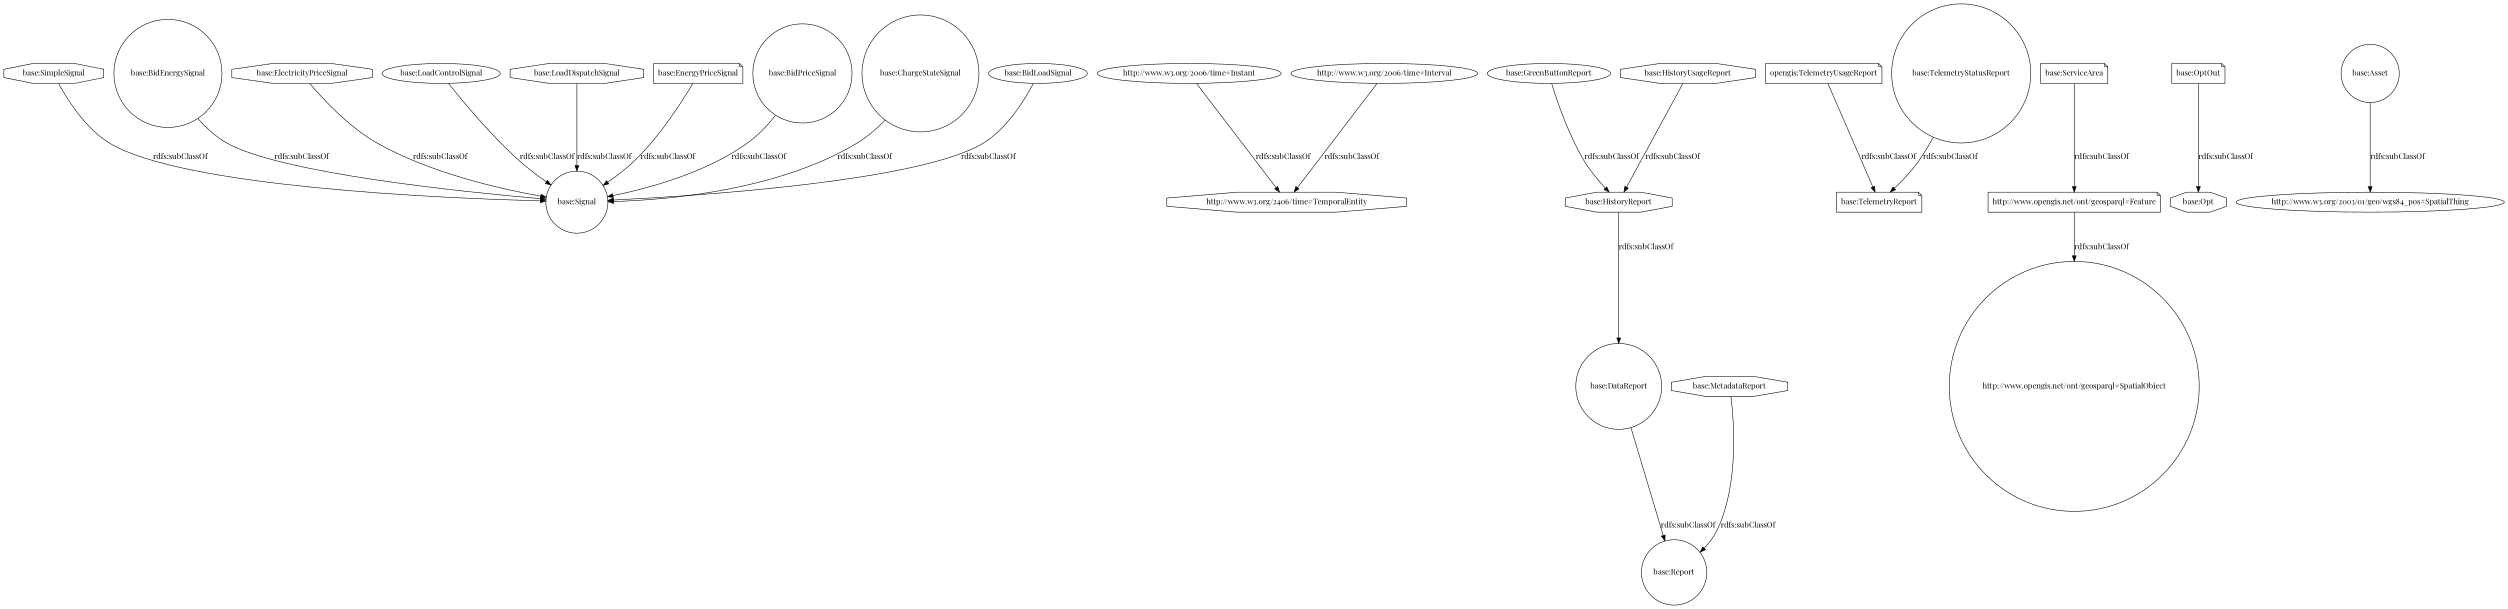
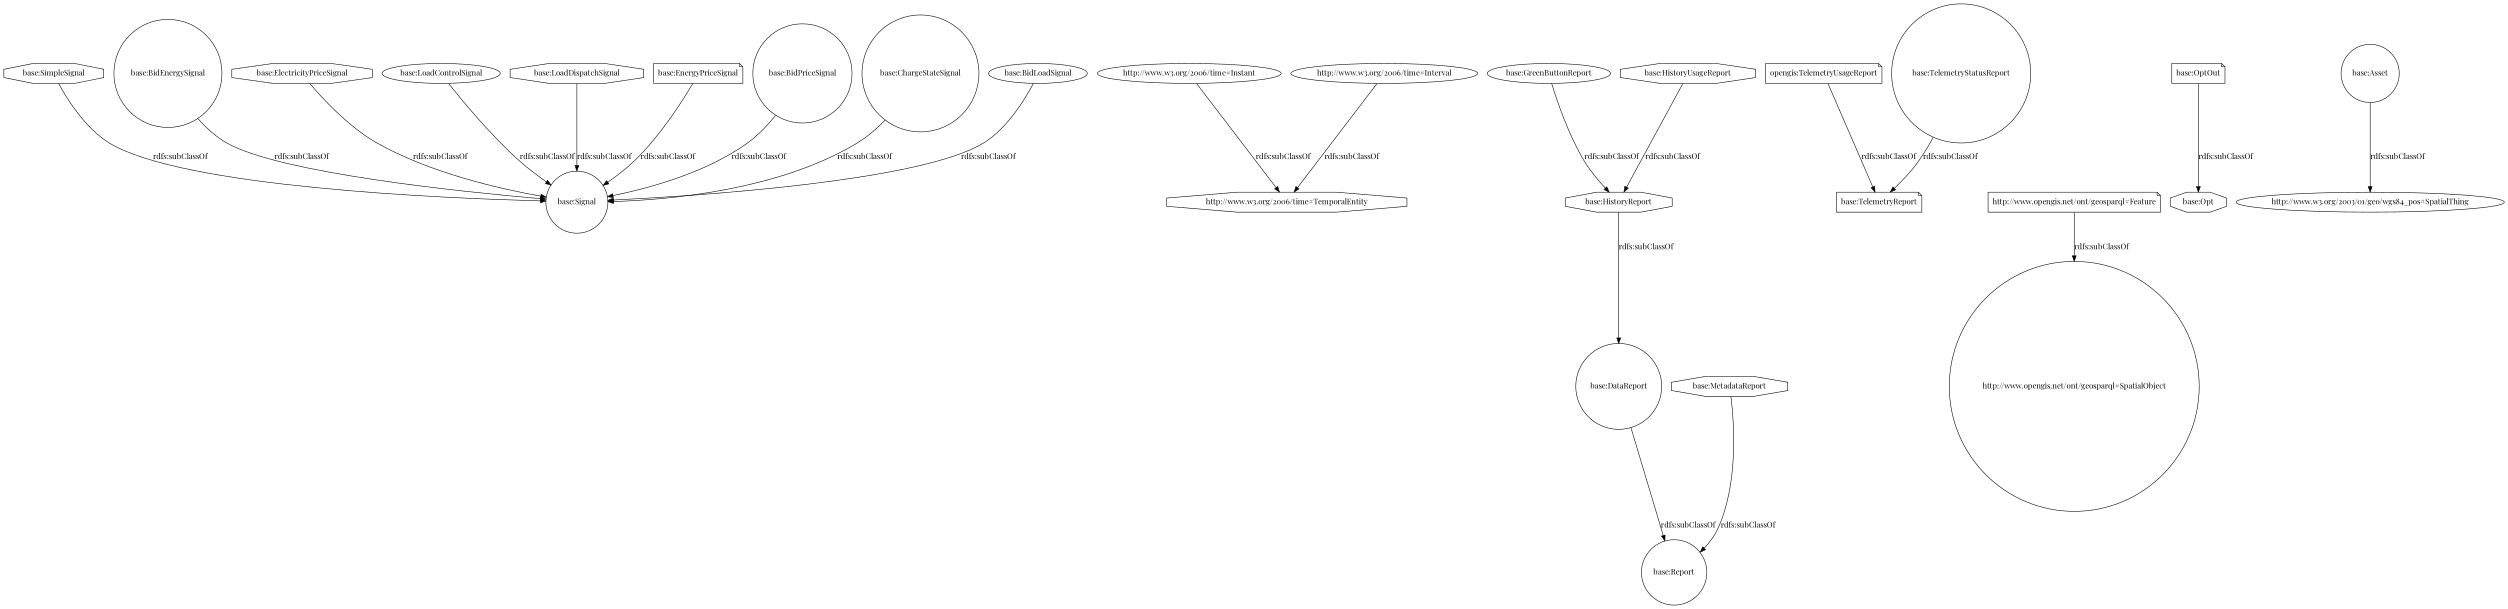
(2074, 73) -> none
(1287, 202) -> (1287, 202)
